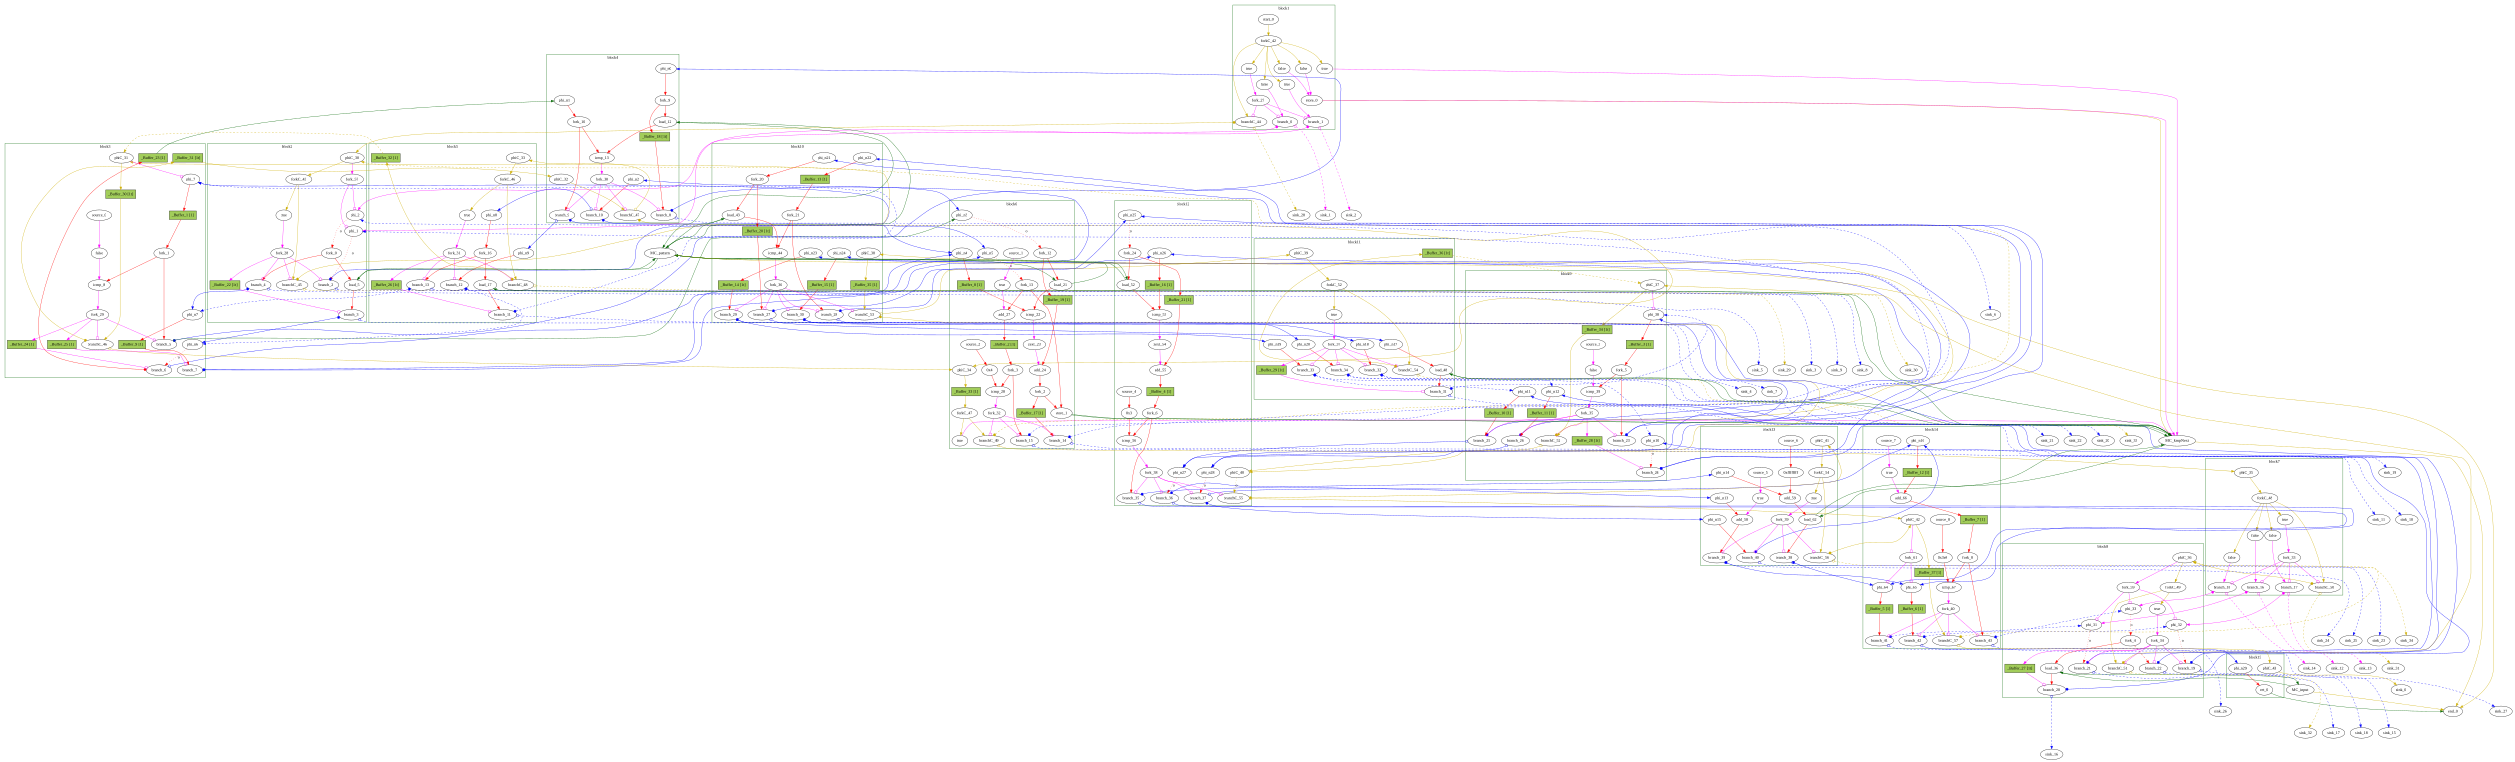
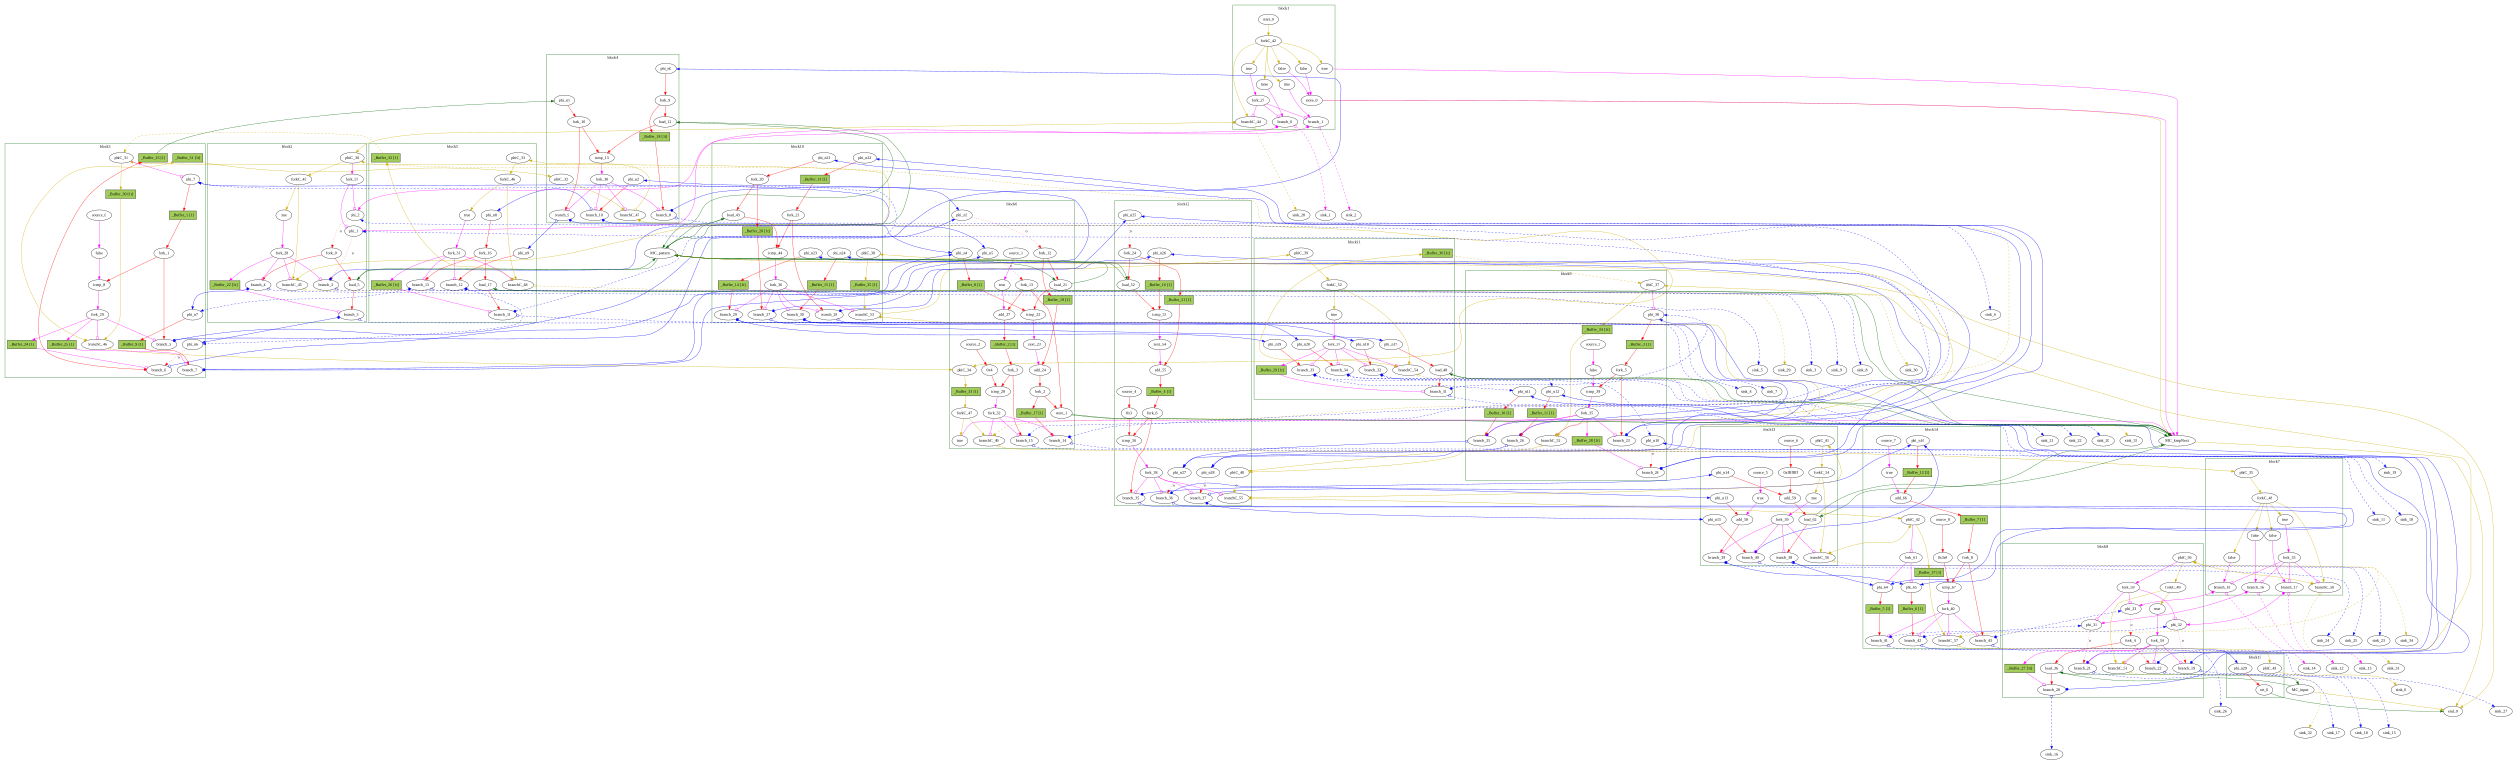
(593, 338) -> (593, 338)
